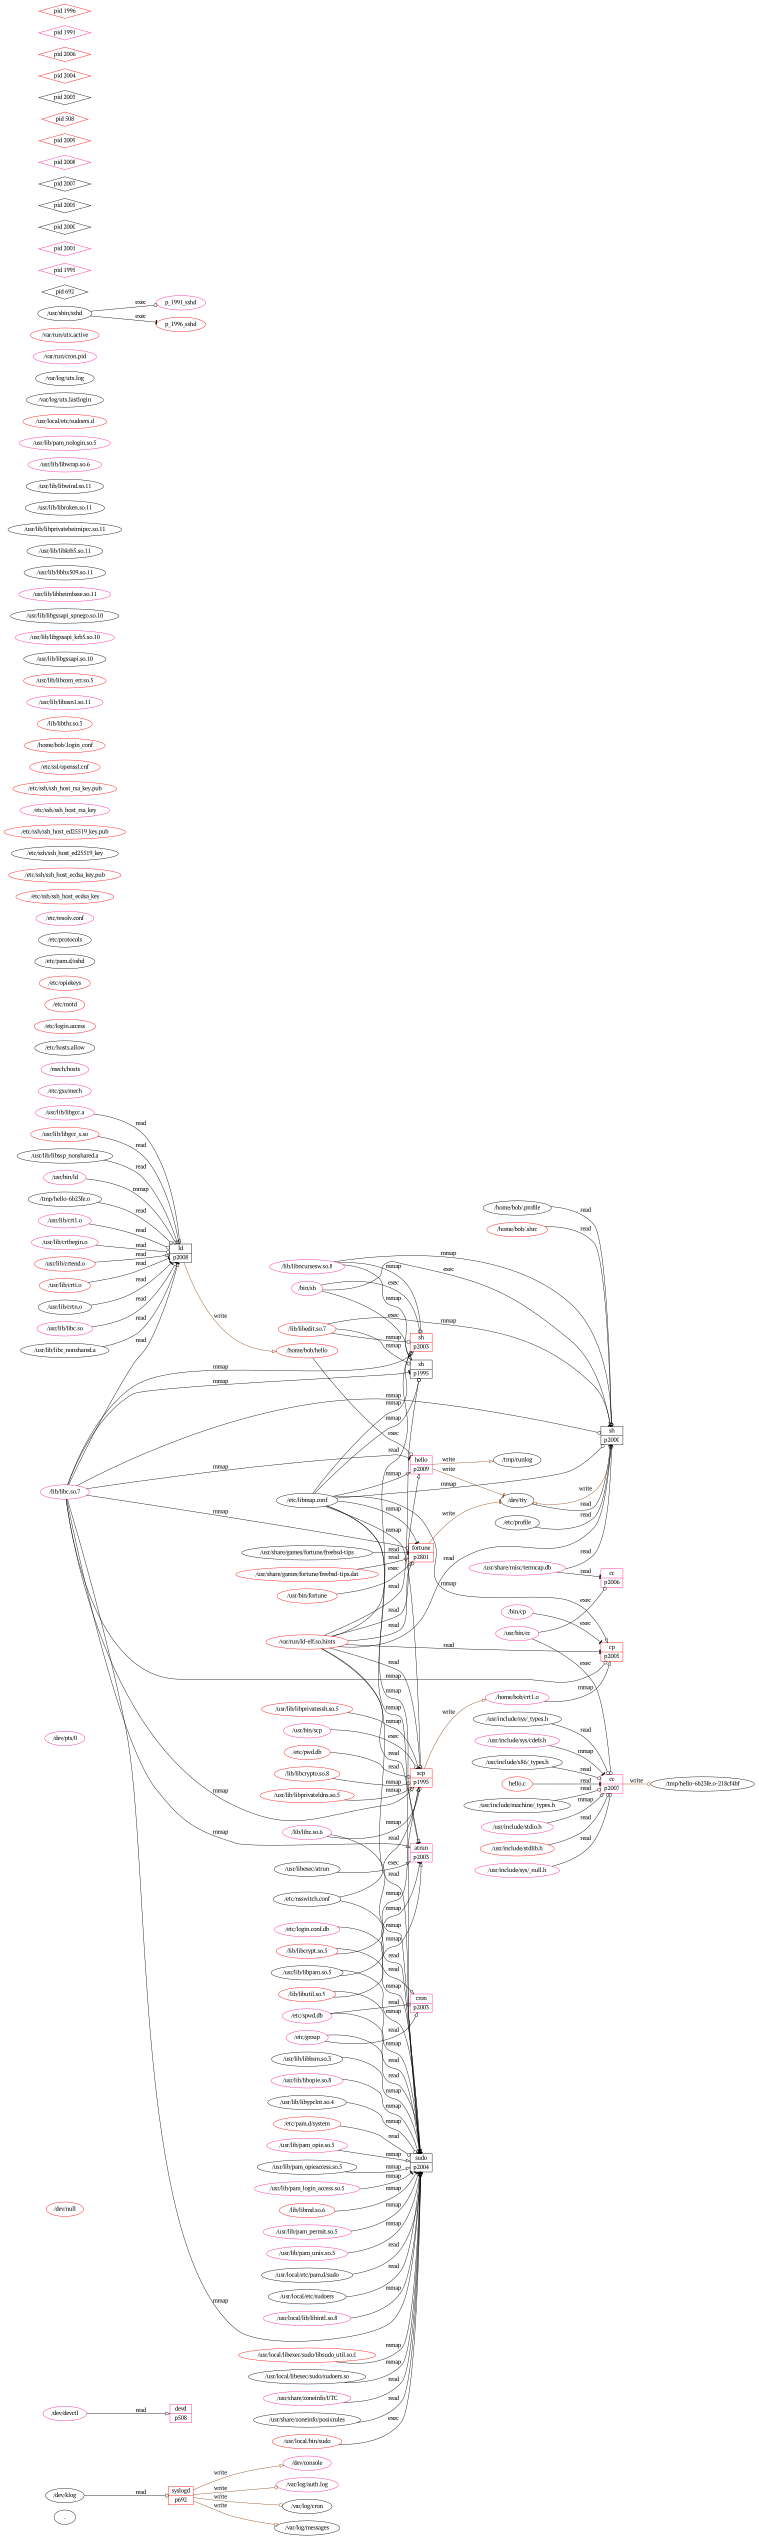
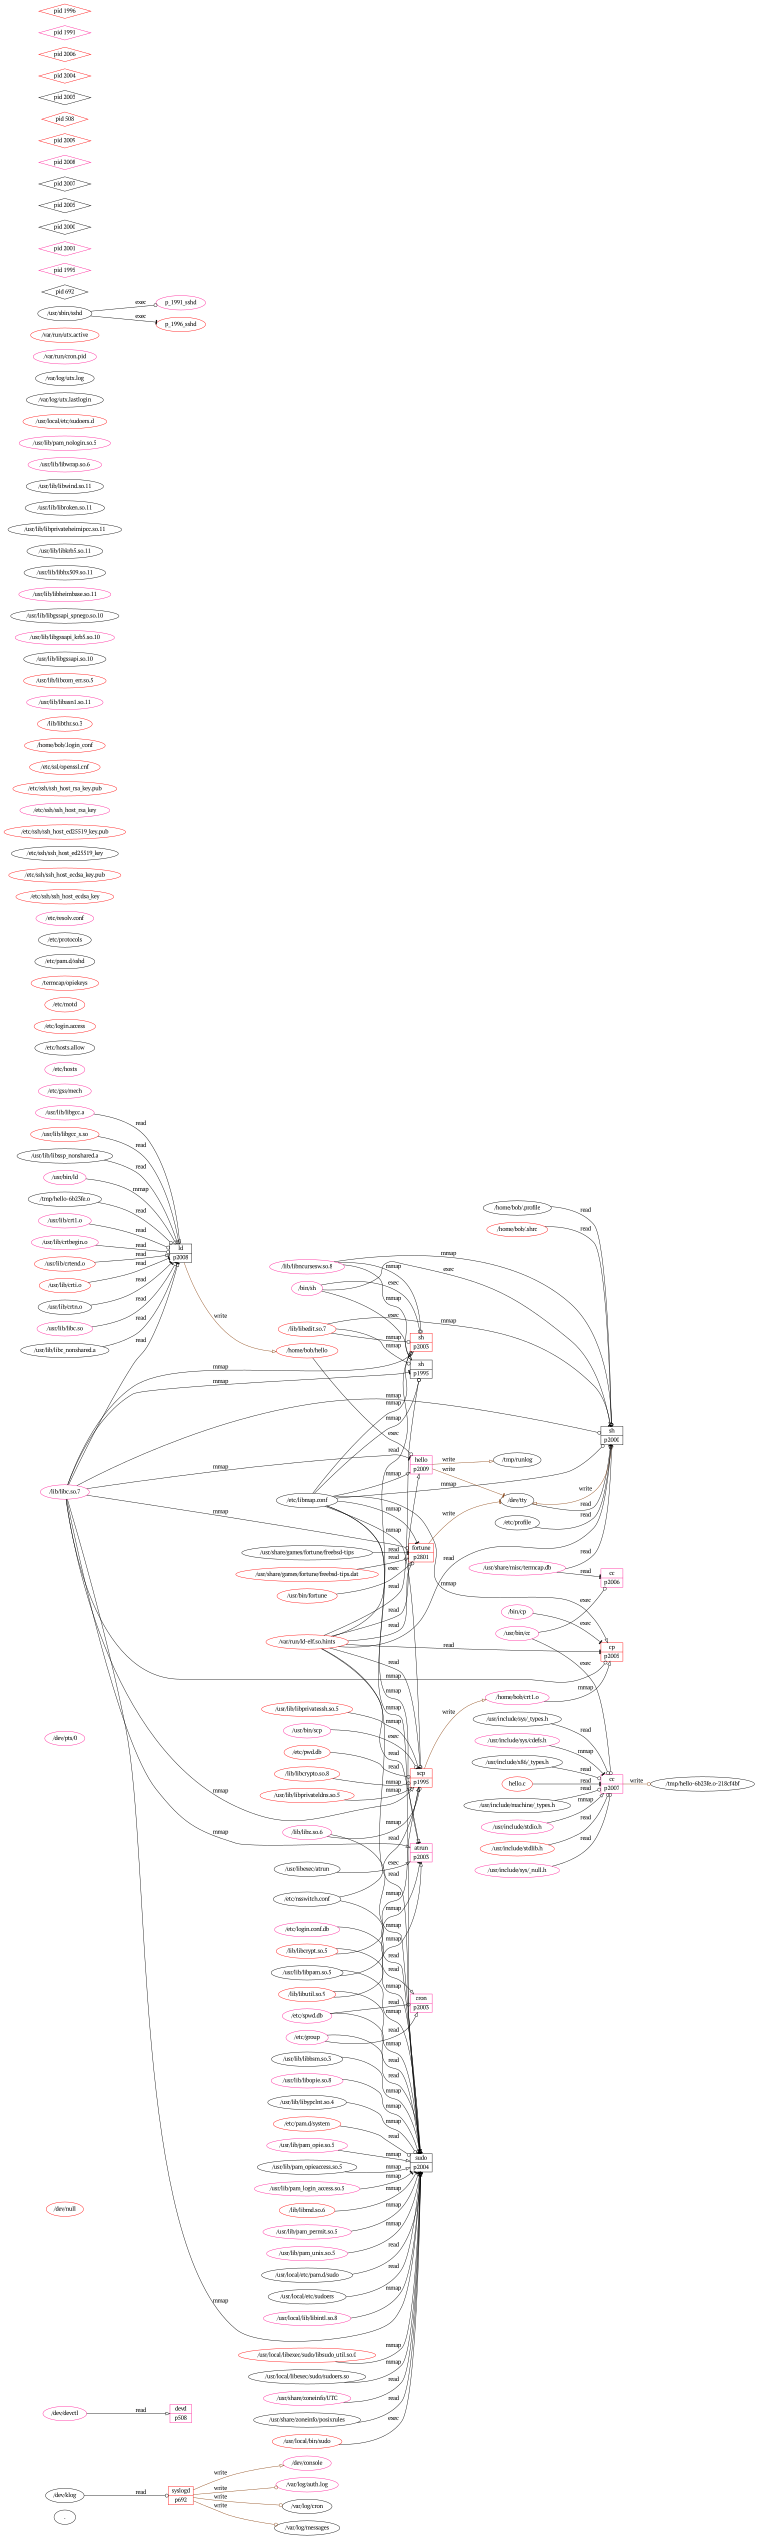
(65, 983) -> (65, 983)
(65, 1070) -> (65, 1070)
